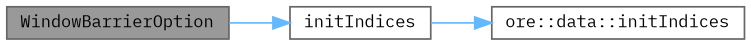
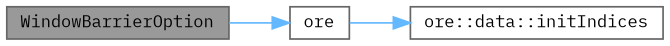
(360, 23) -> (320, 23)
